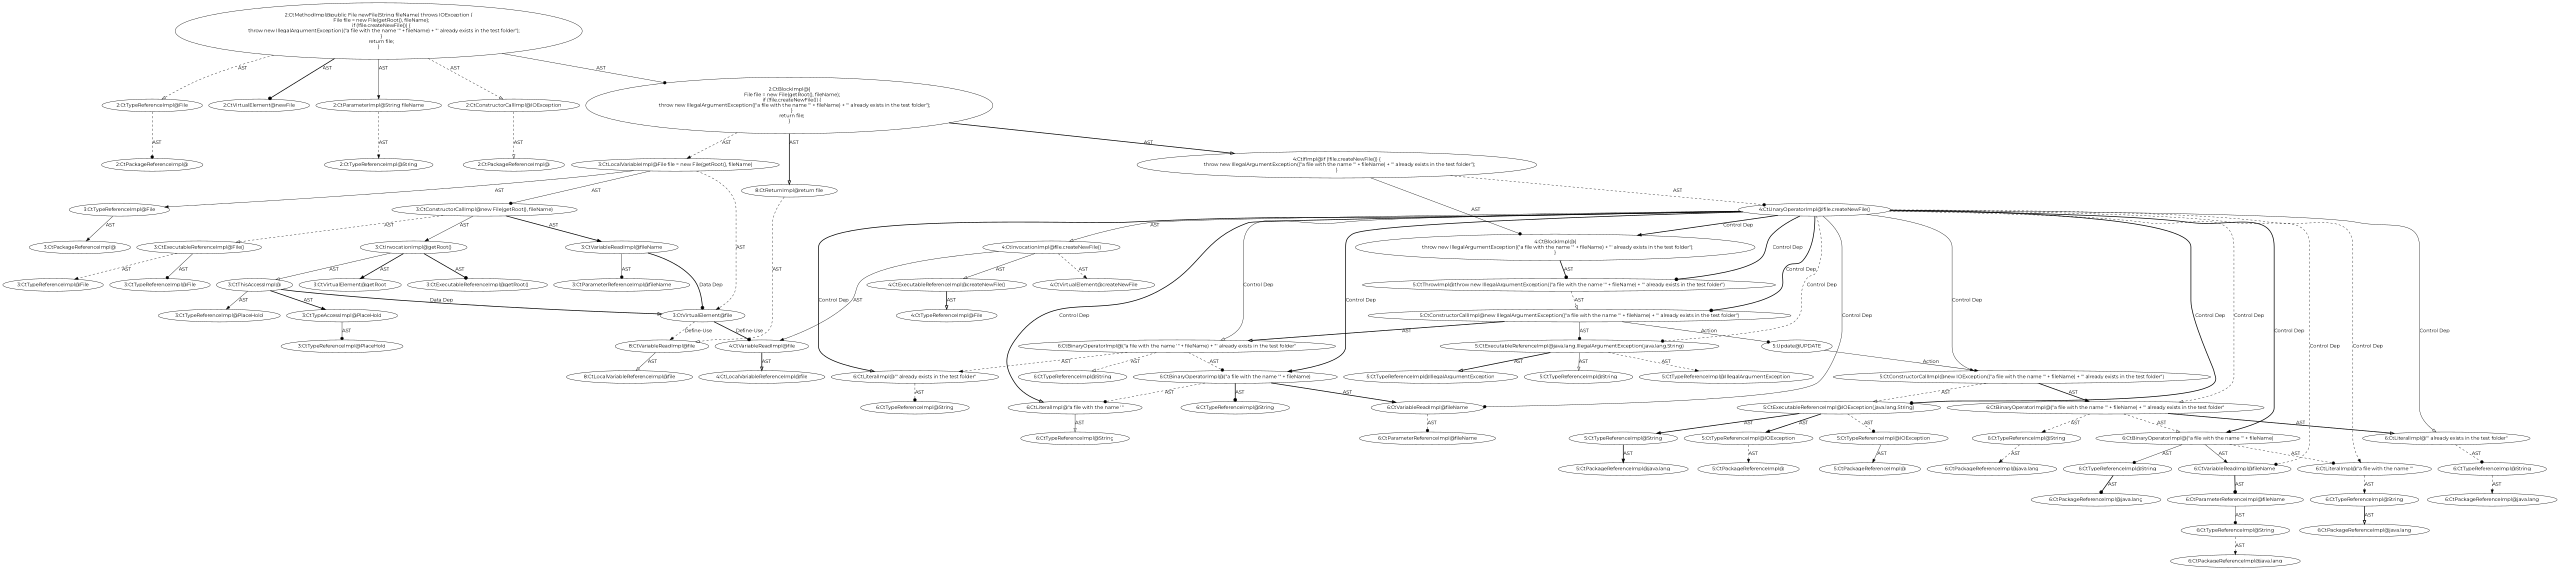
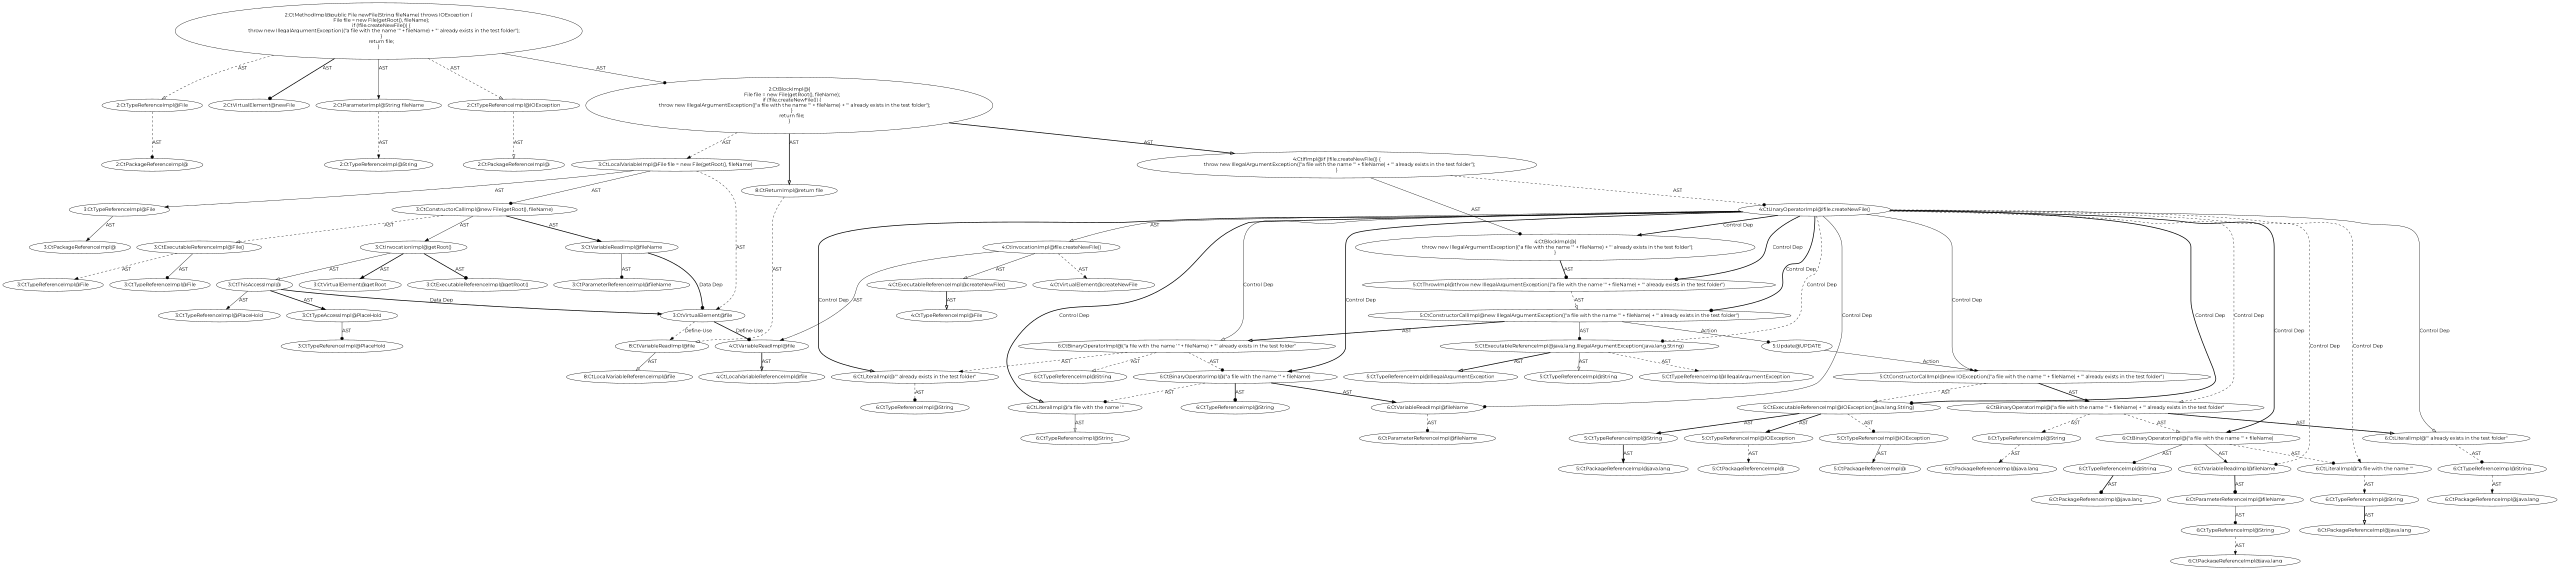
(514, 105) -> (514, 105)
(469, 305) -> (469, 305)
